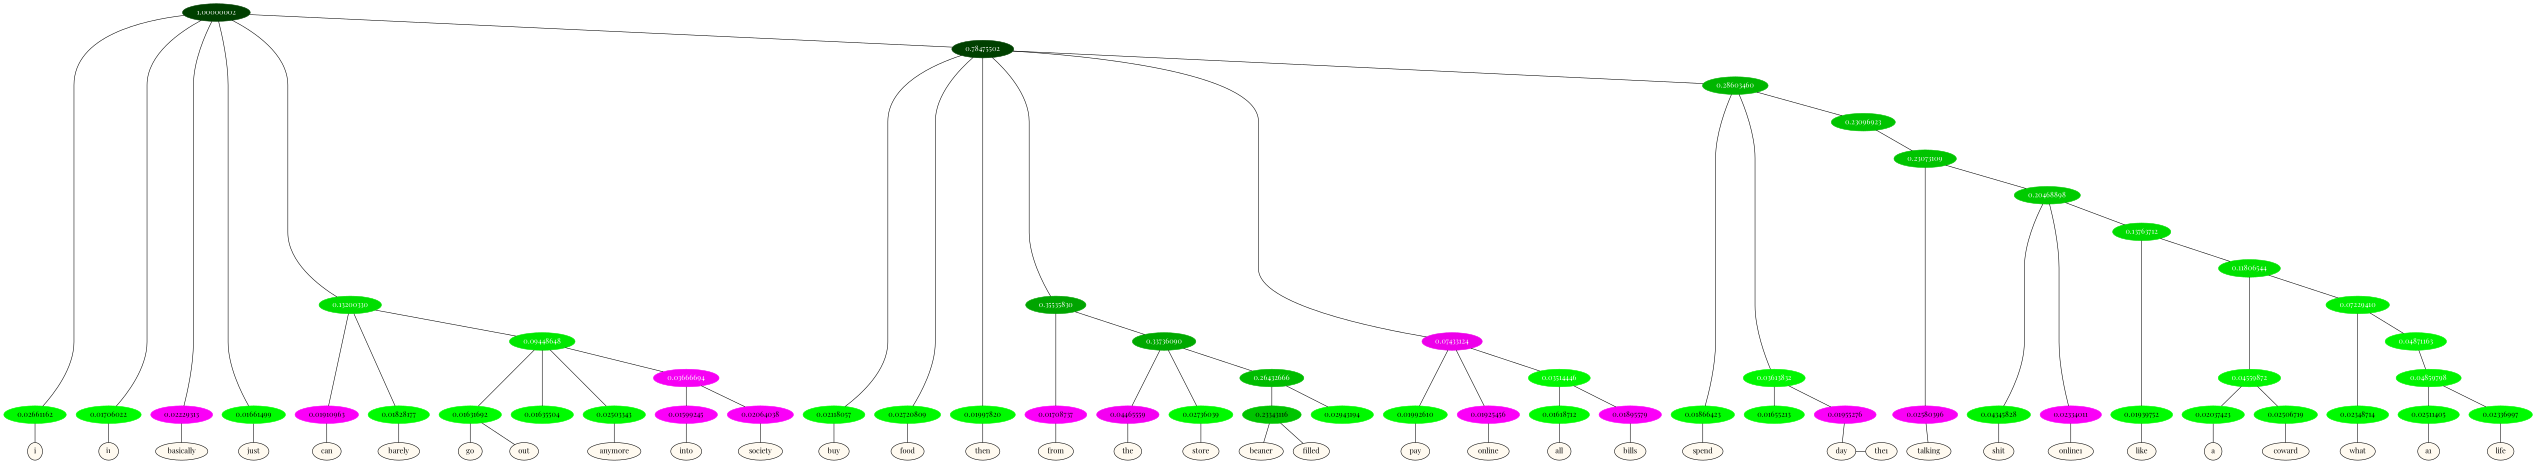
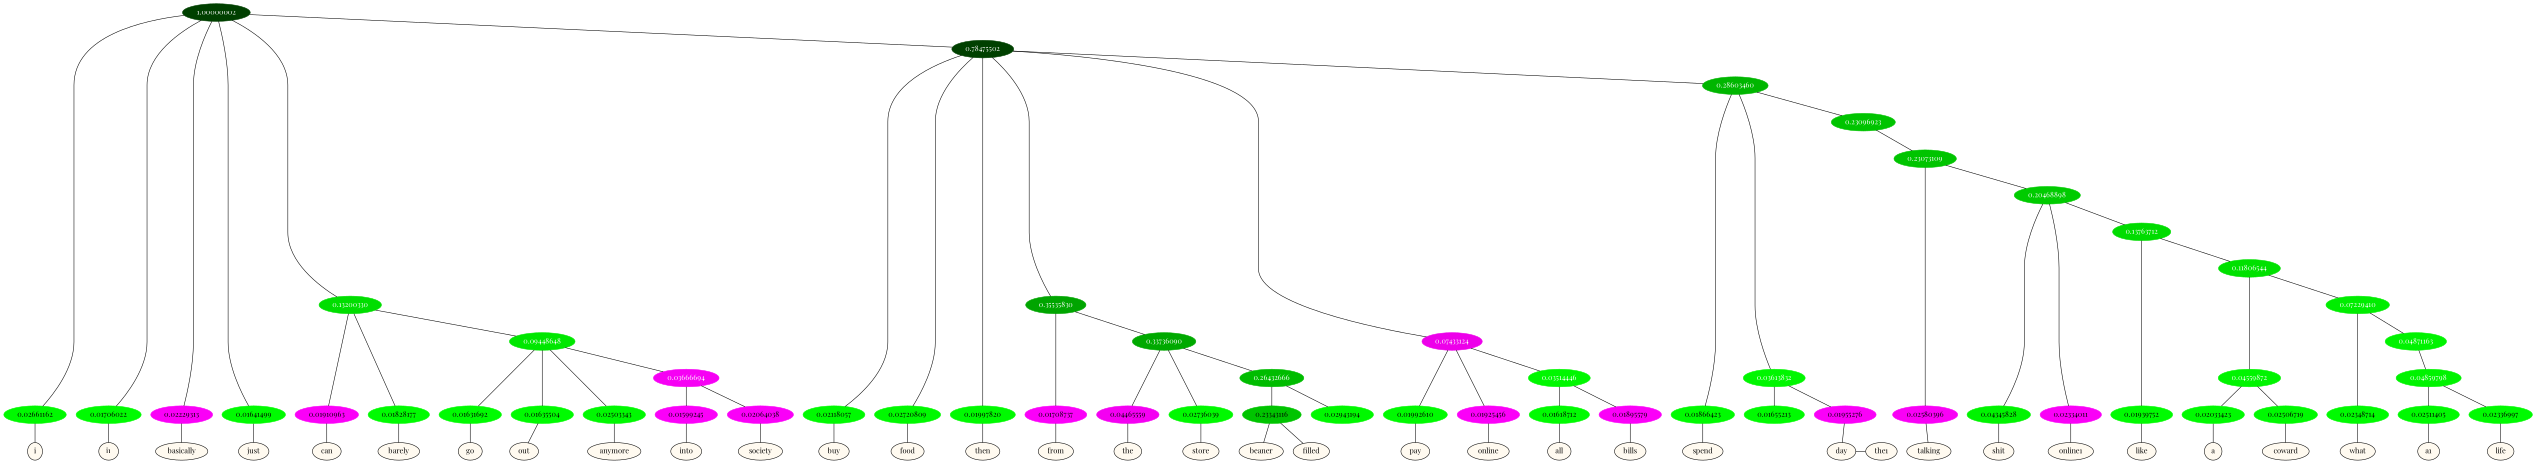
(254, 415) -> (254, 415)
(2213, 415) -> (2213, 415)
(498, 434) -> (533, 433)
